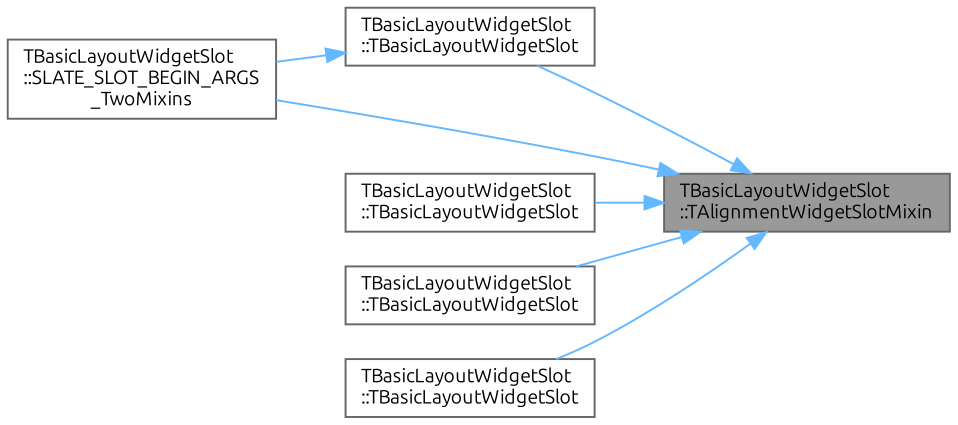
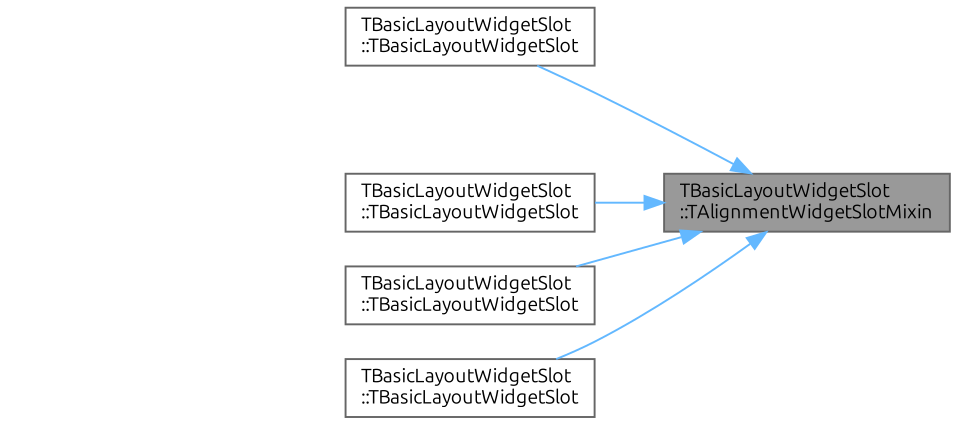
(142, 79) -> none
